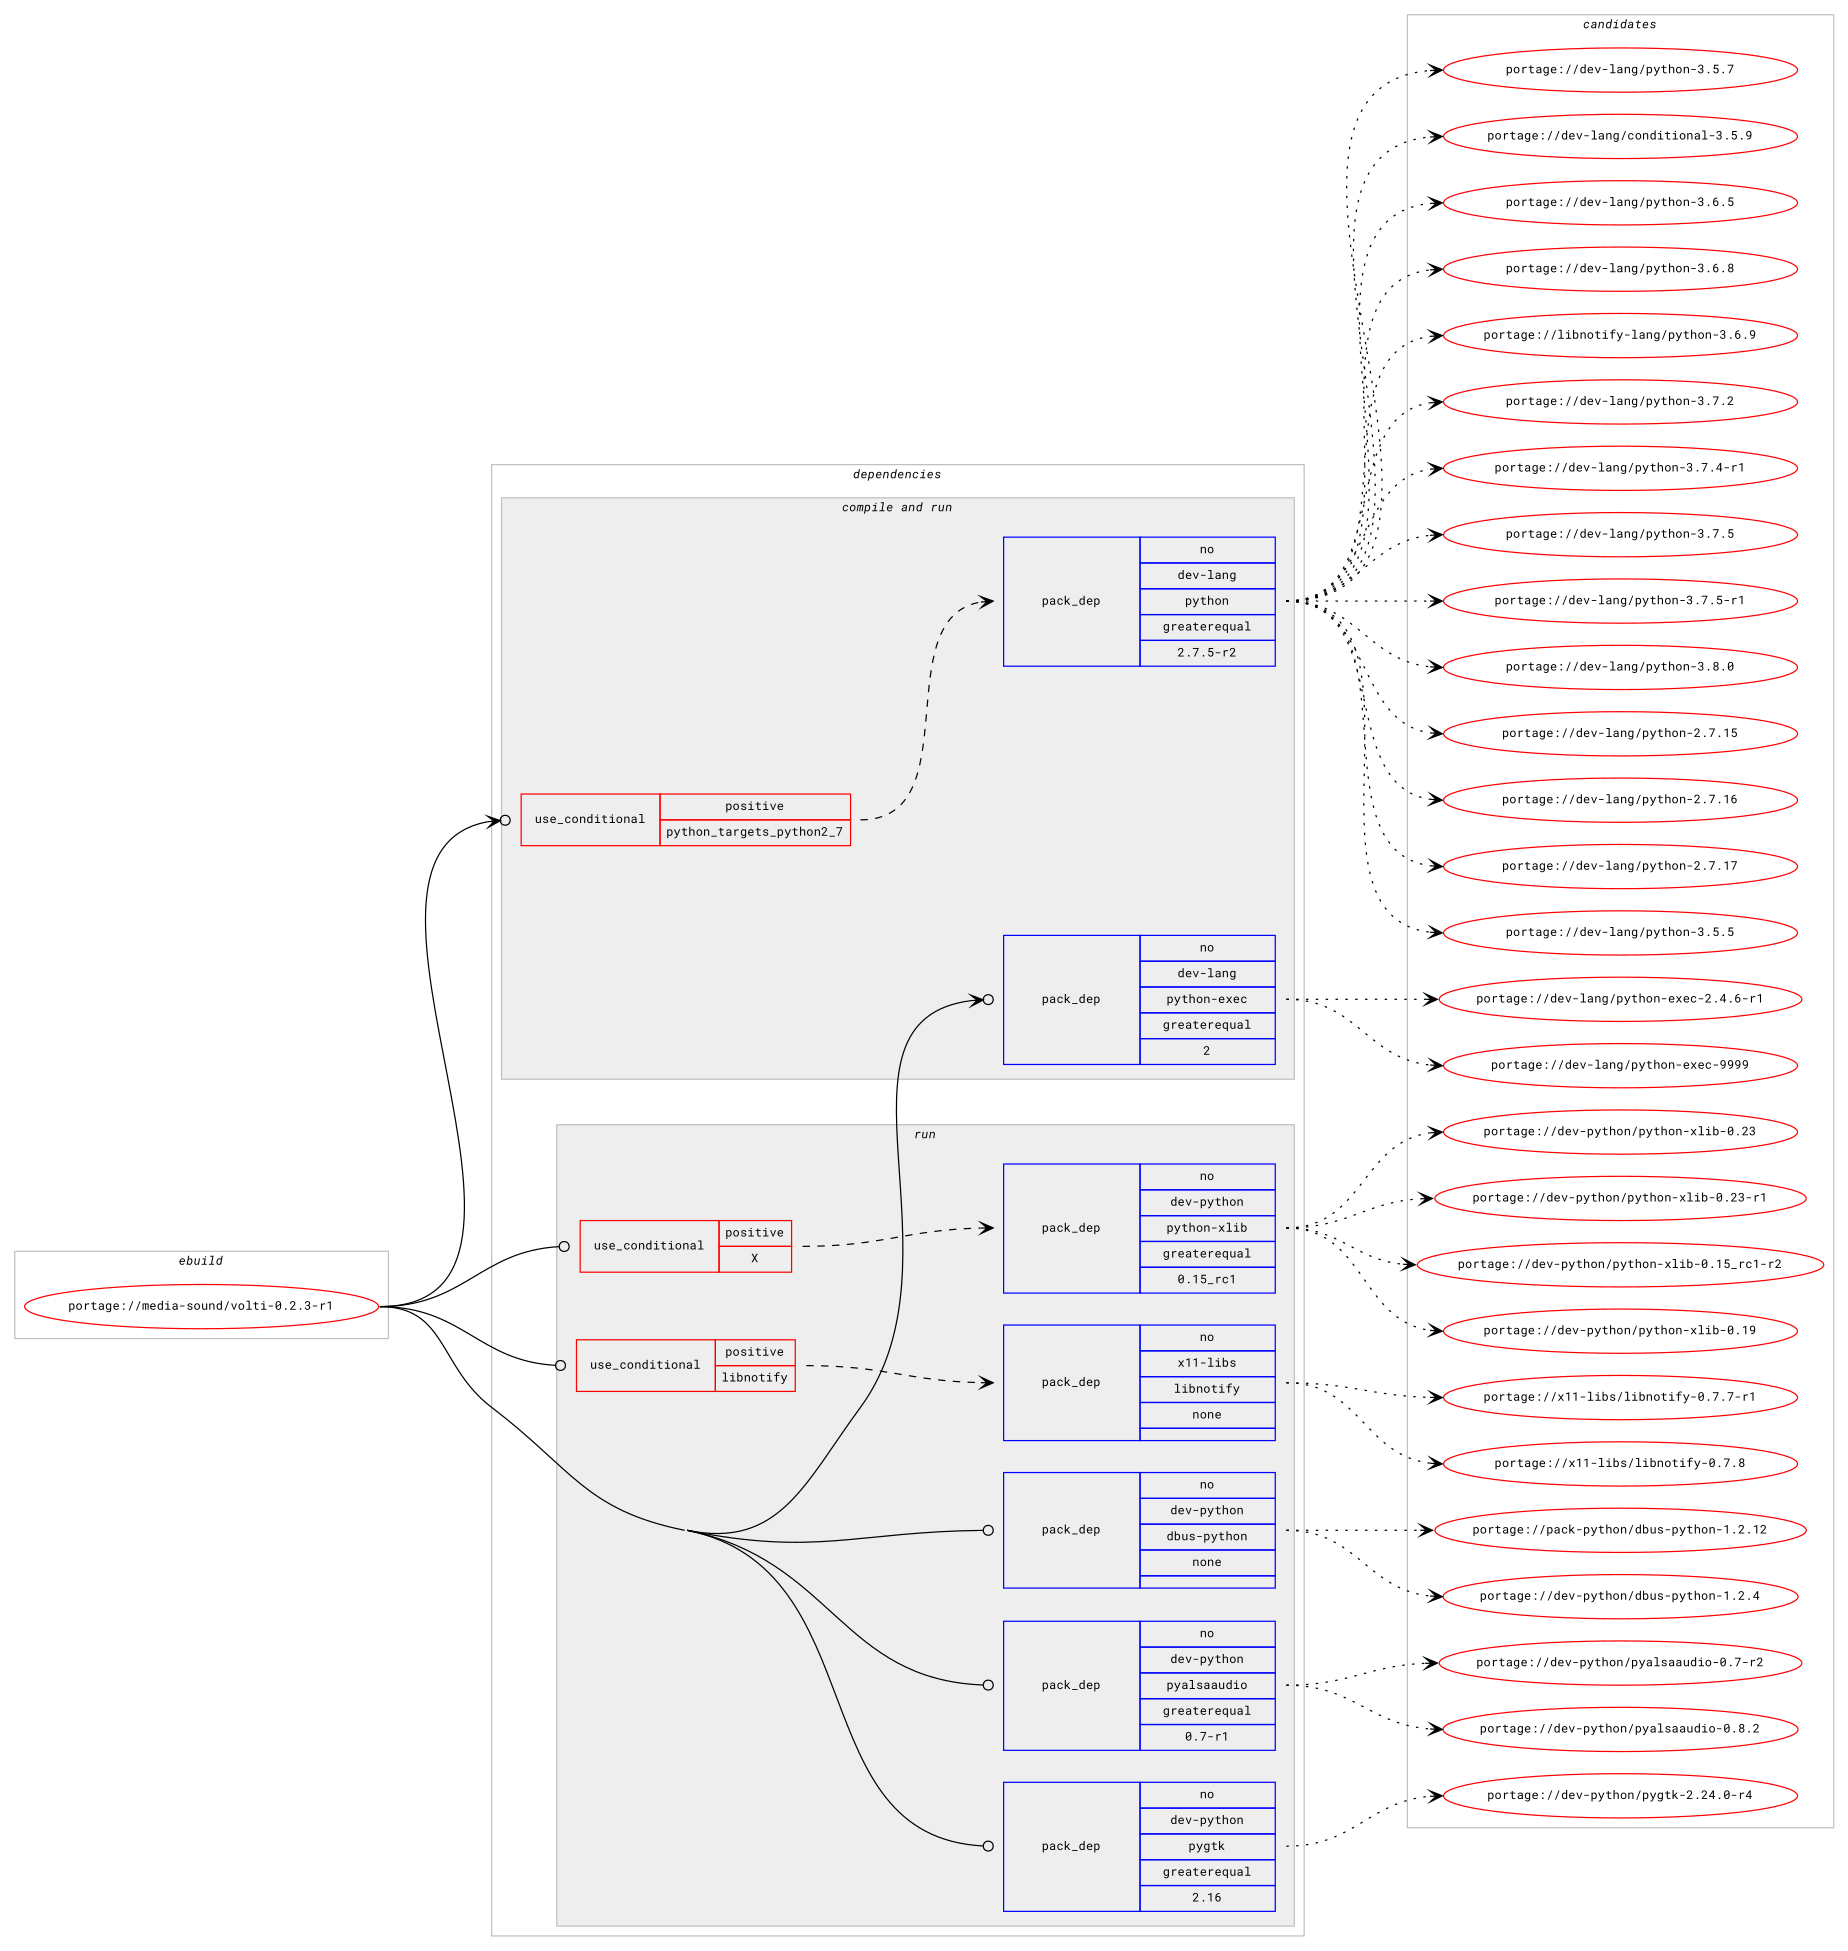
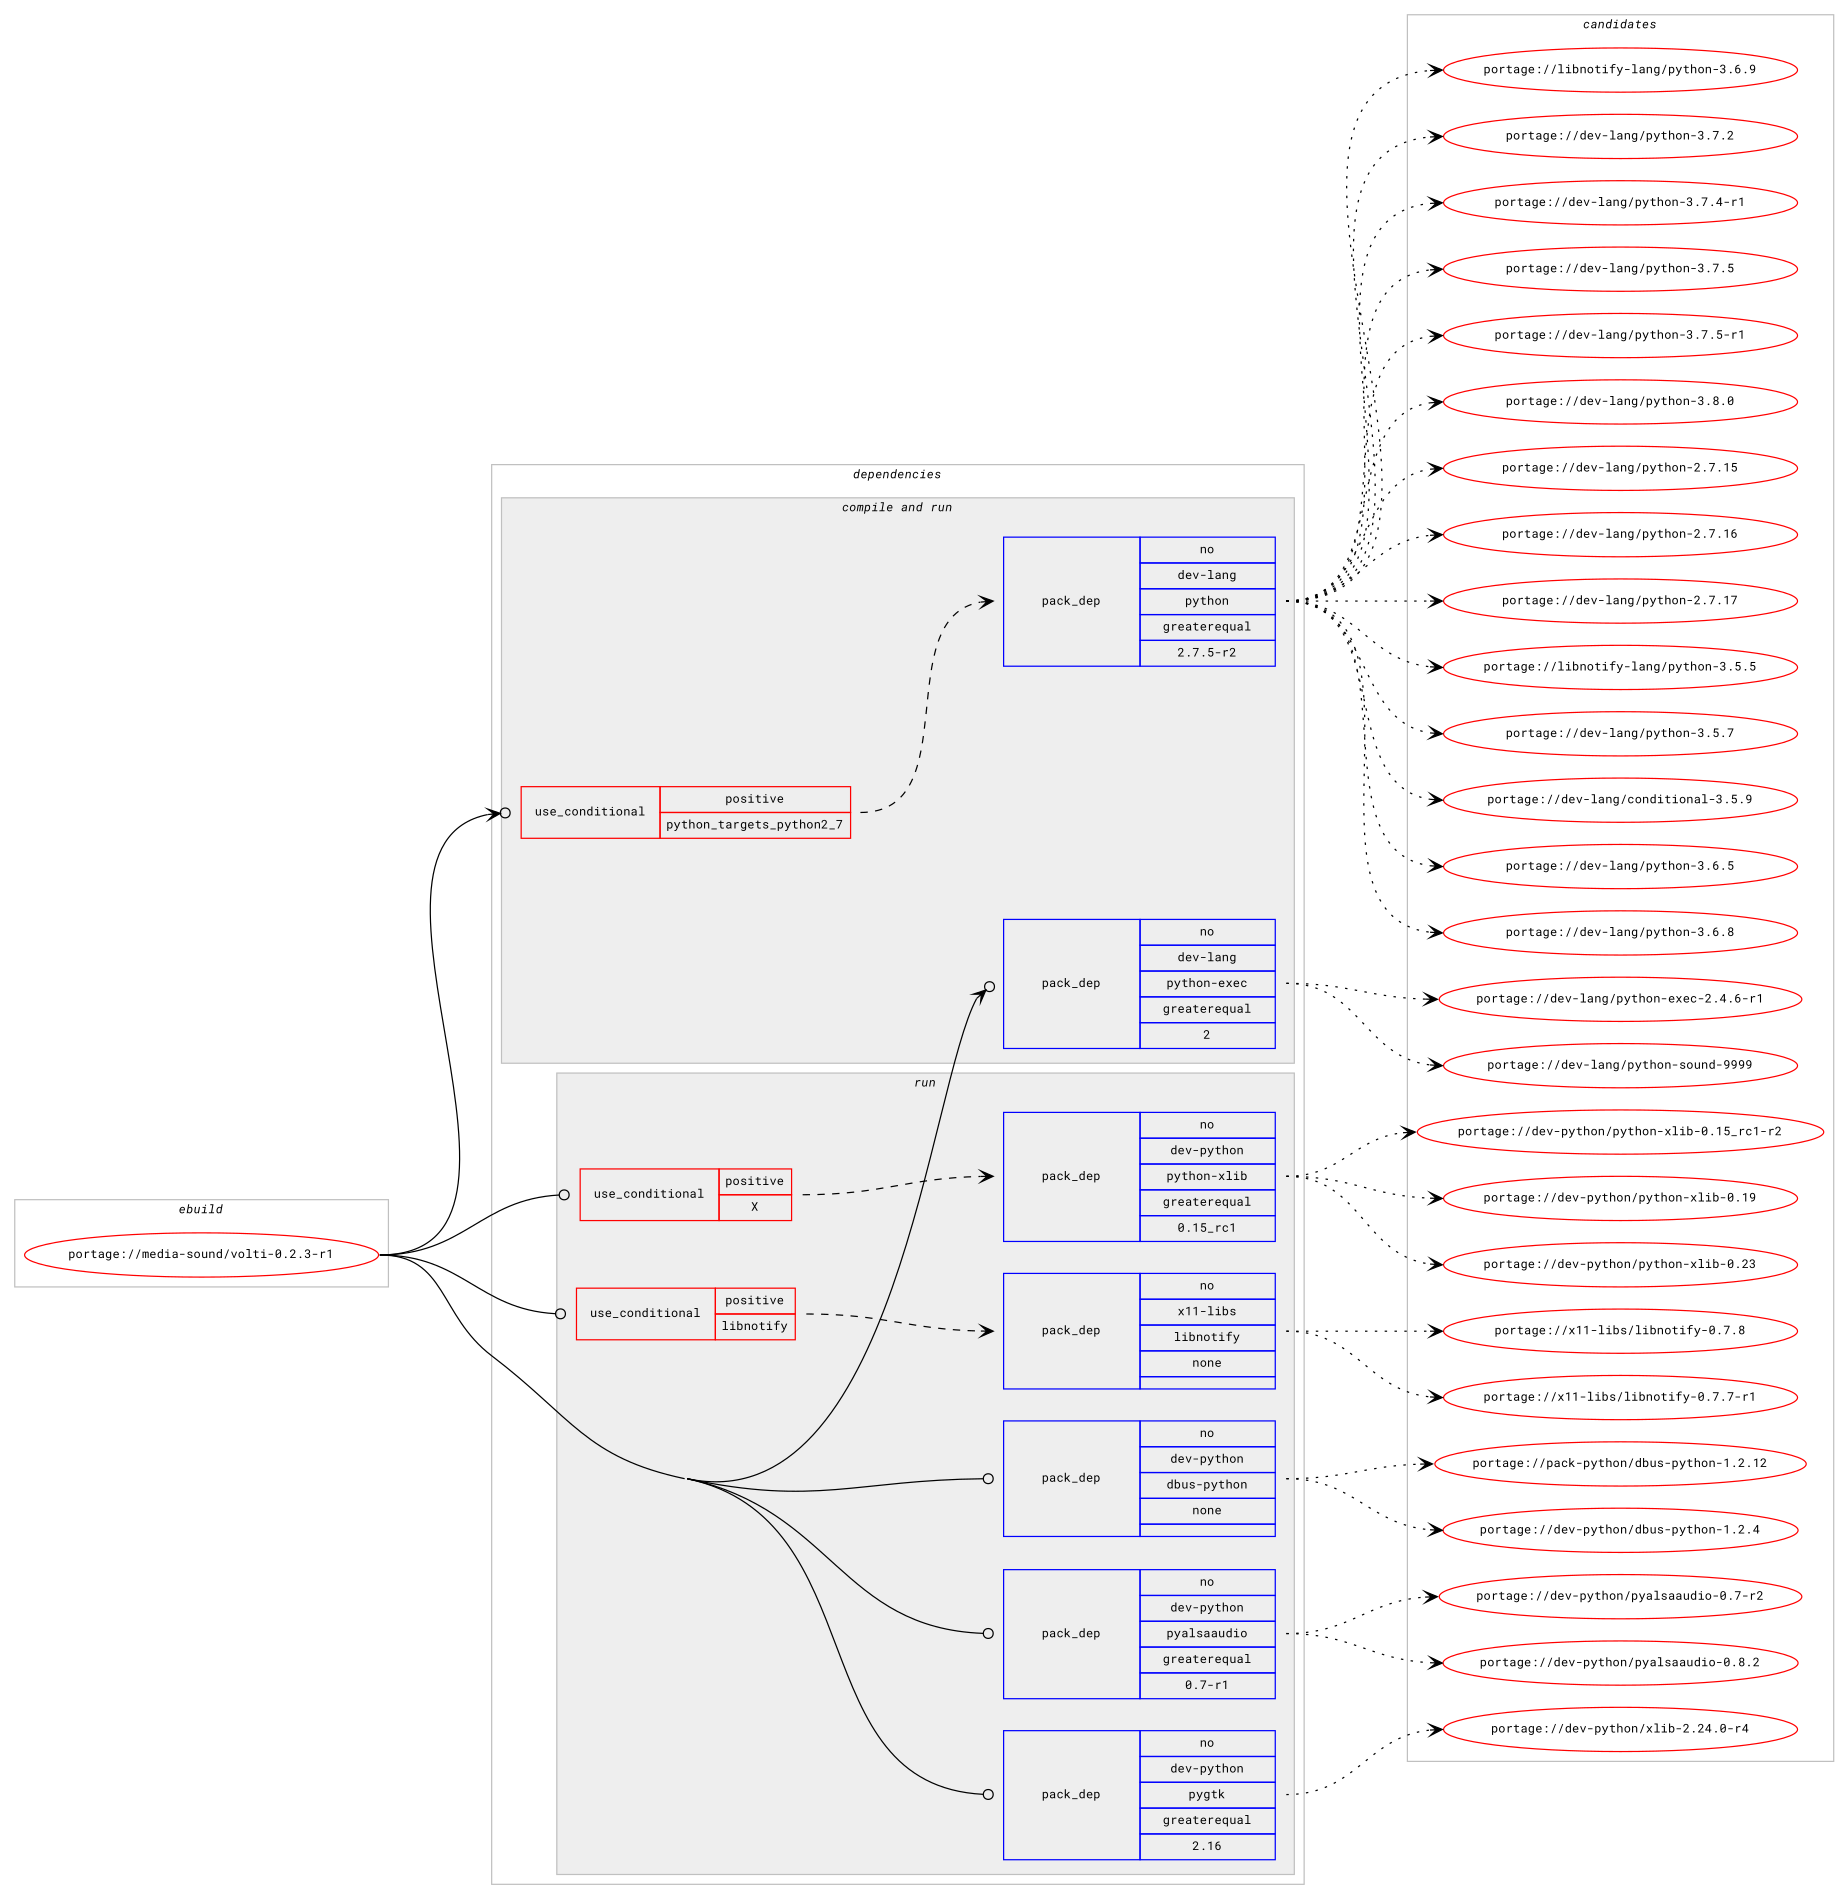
(1621, 933) -> (1621, 667)
(1621, 1066) -> (1621, 1066)
(1621, 1198) -> none
(1621, 1796) -> (1621, 1729)
